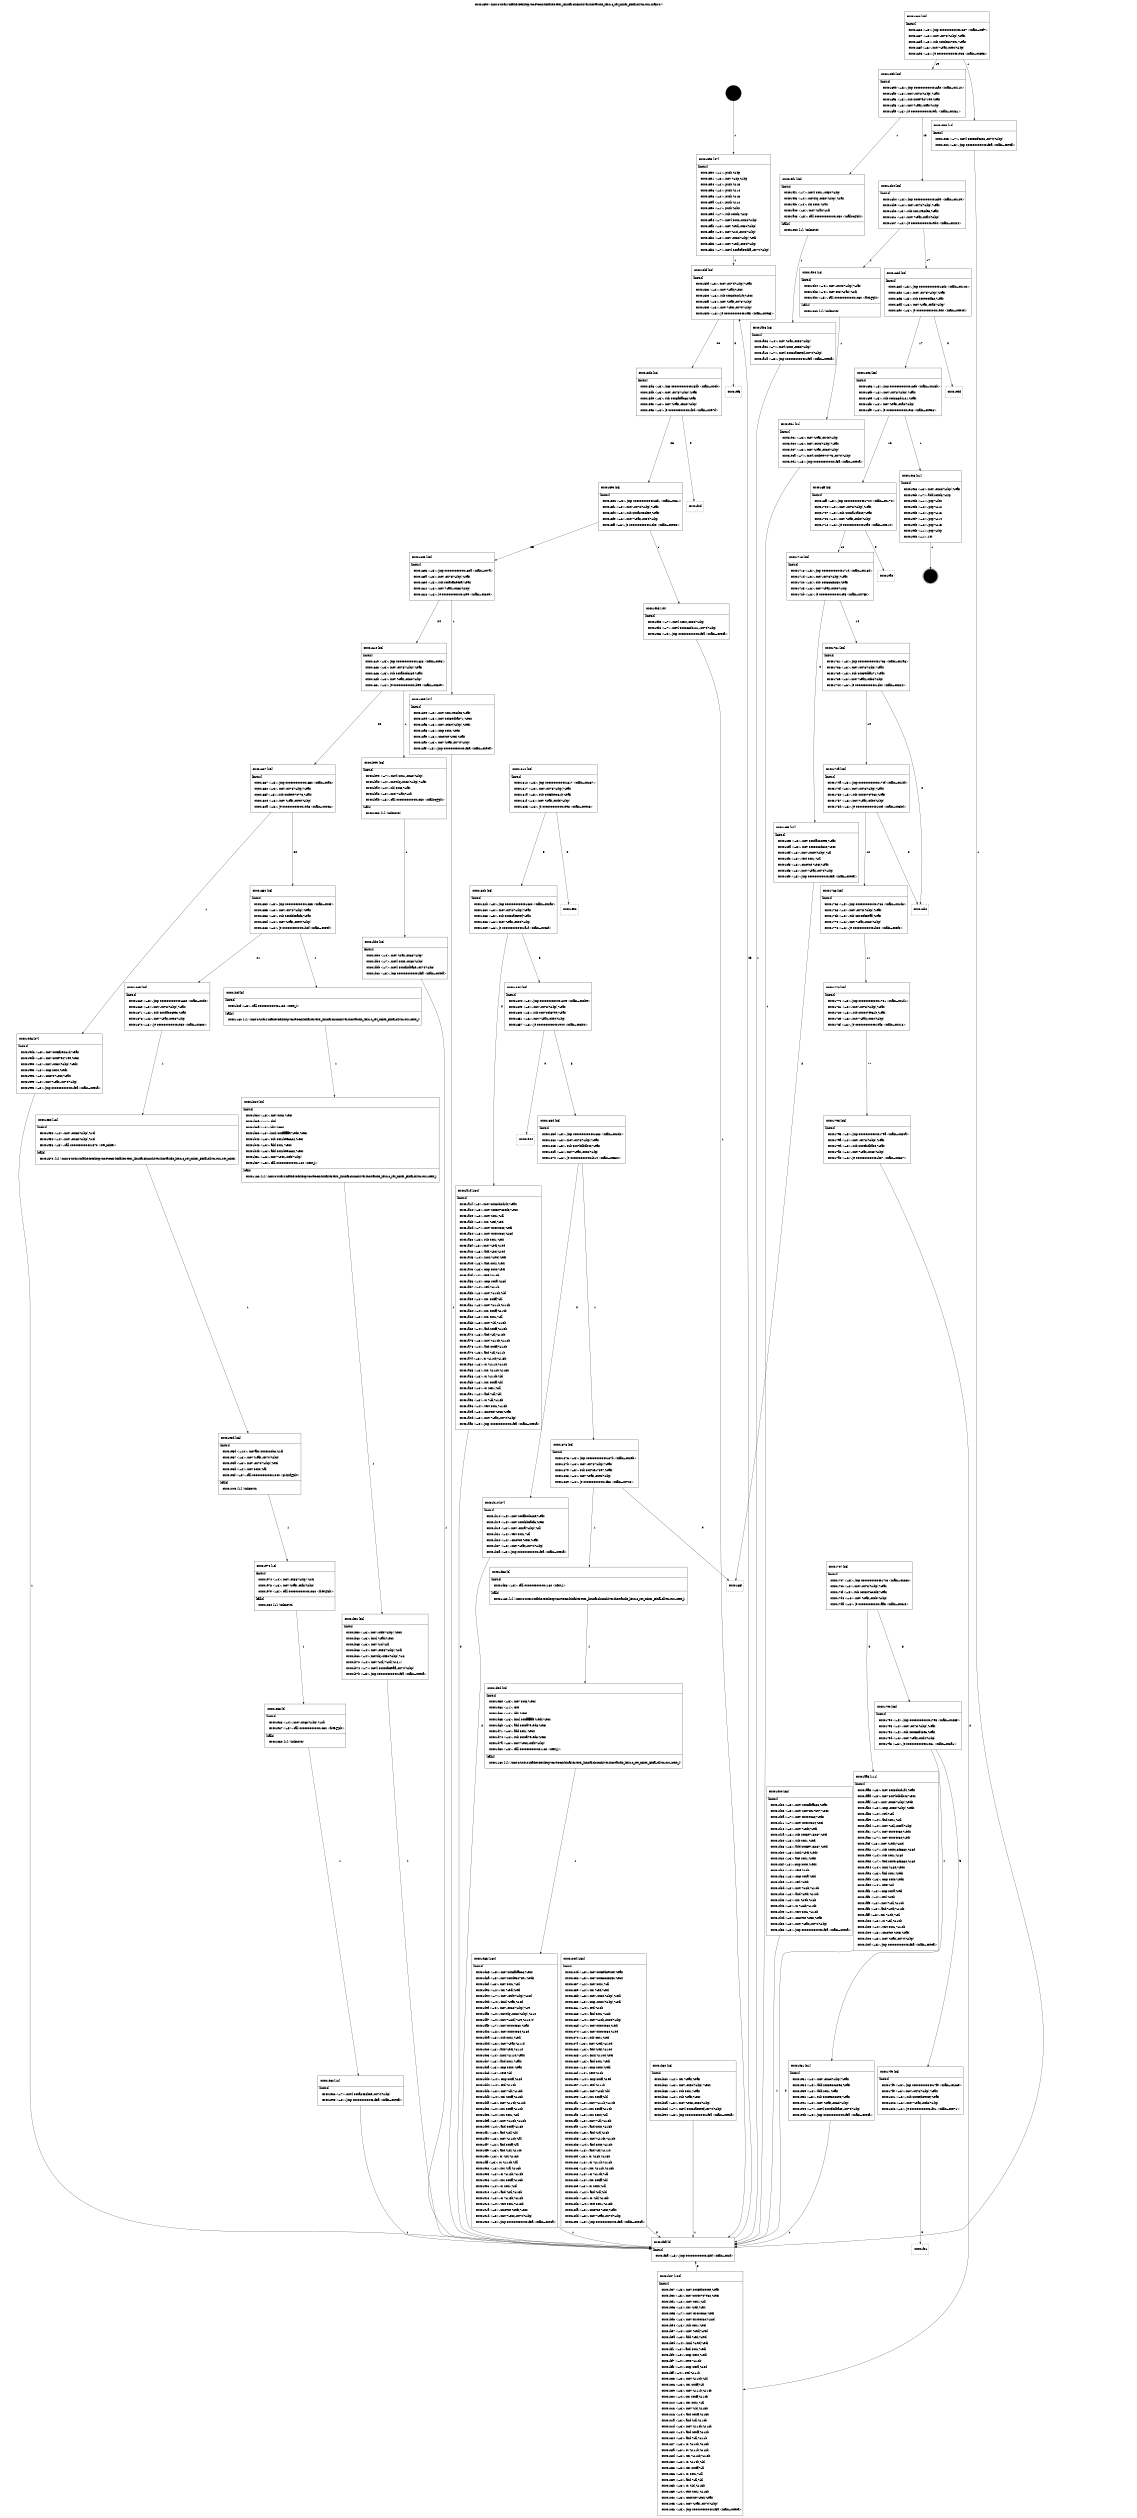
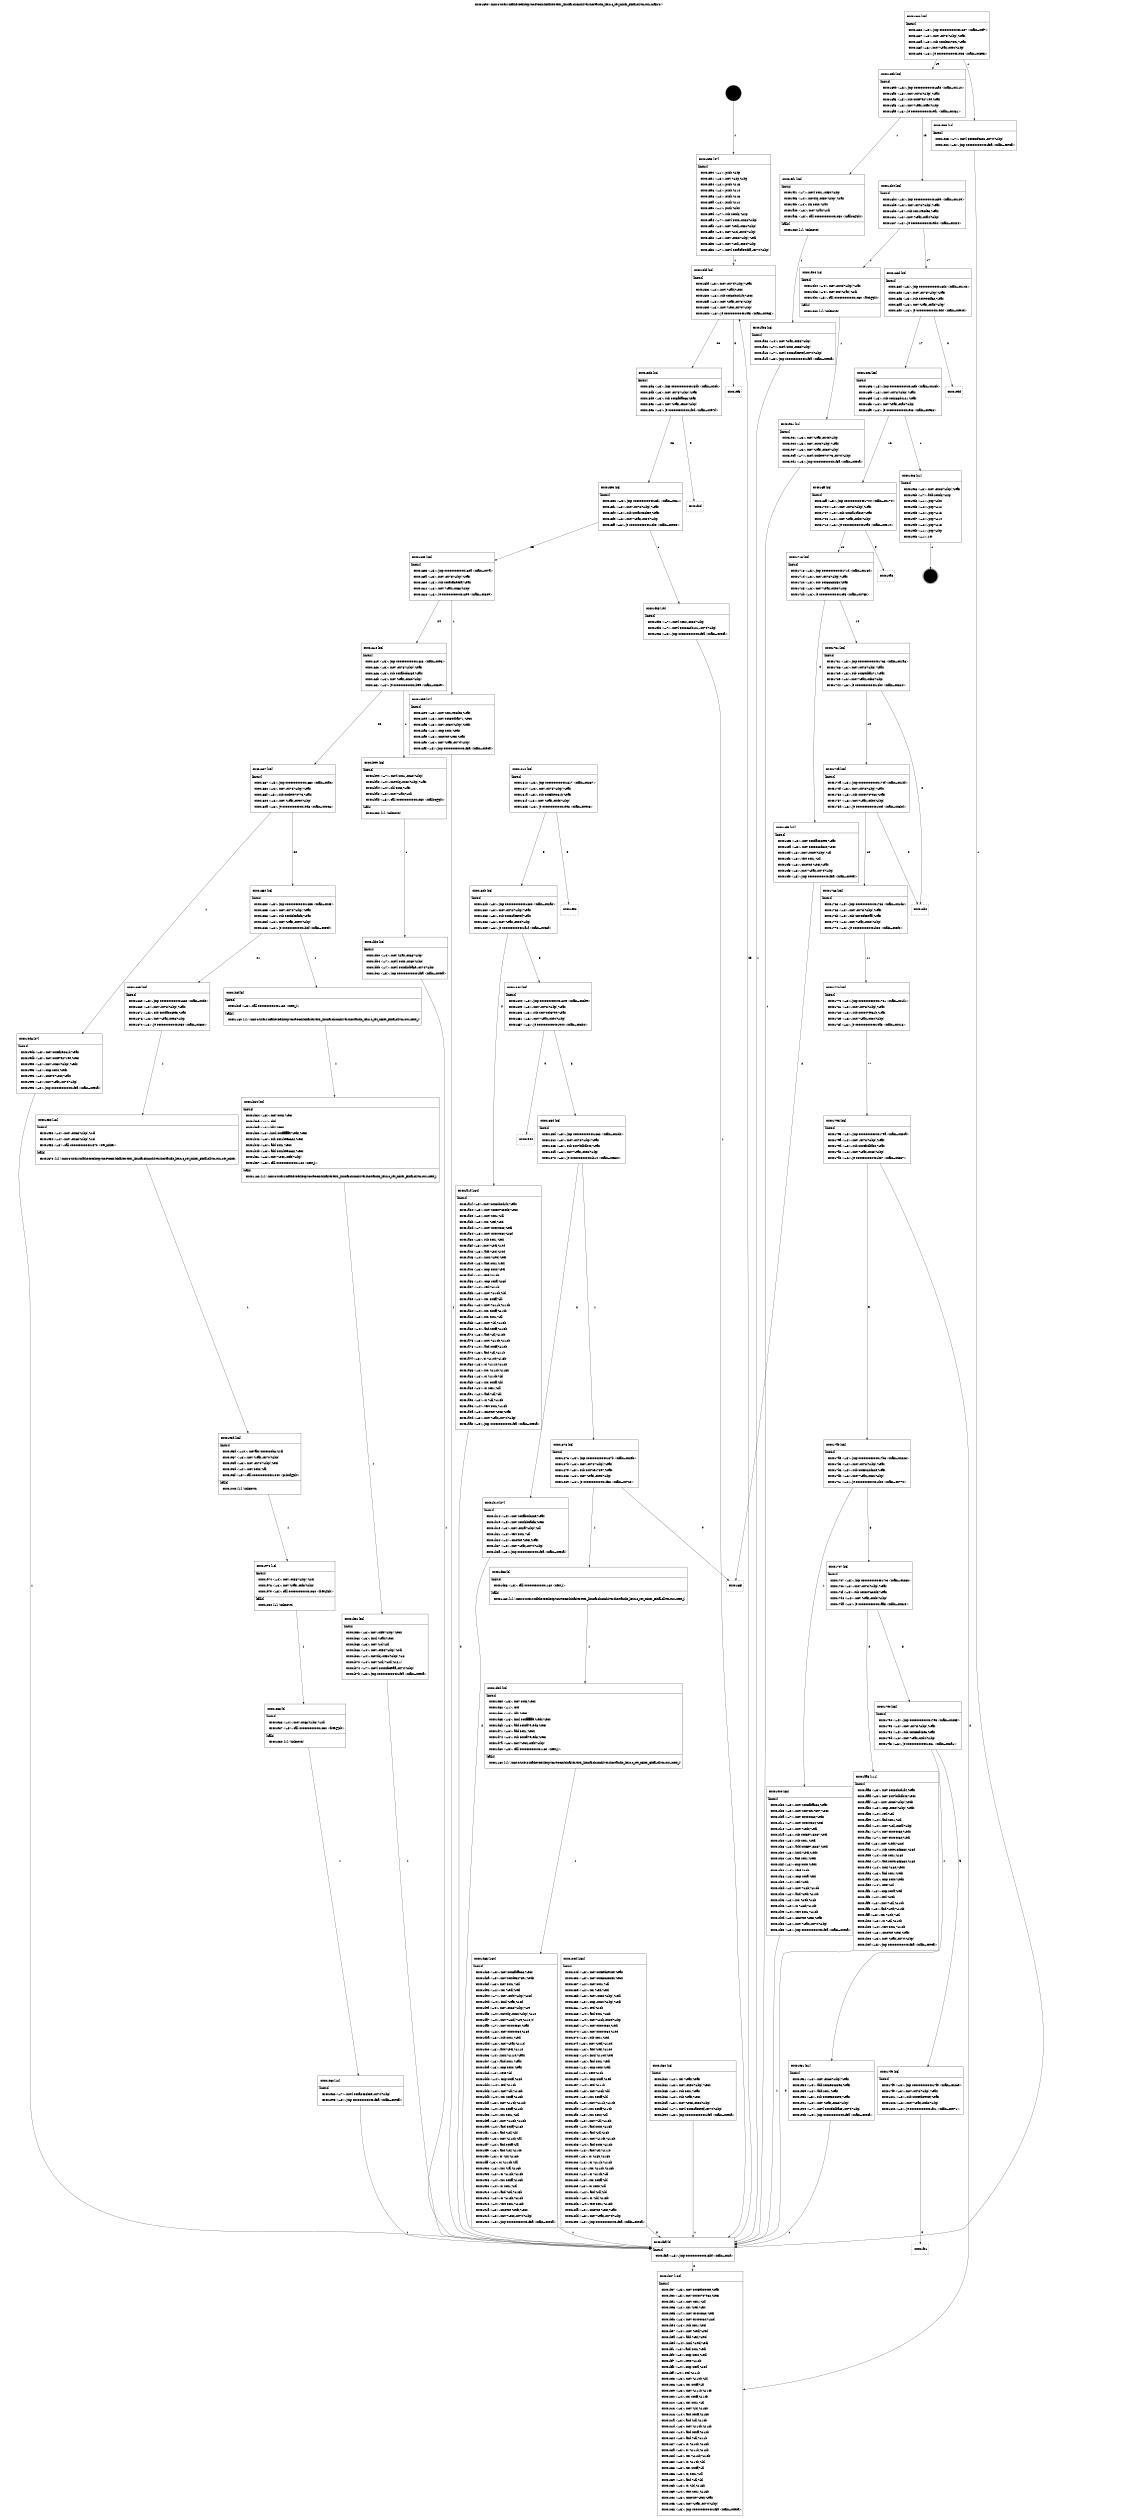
none -> (867, 1464)
(696, 2267) -> (692, 2265)
